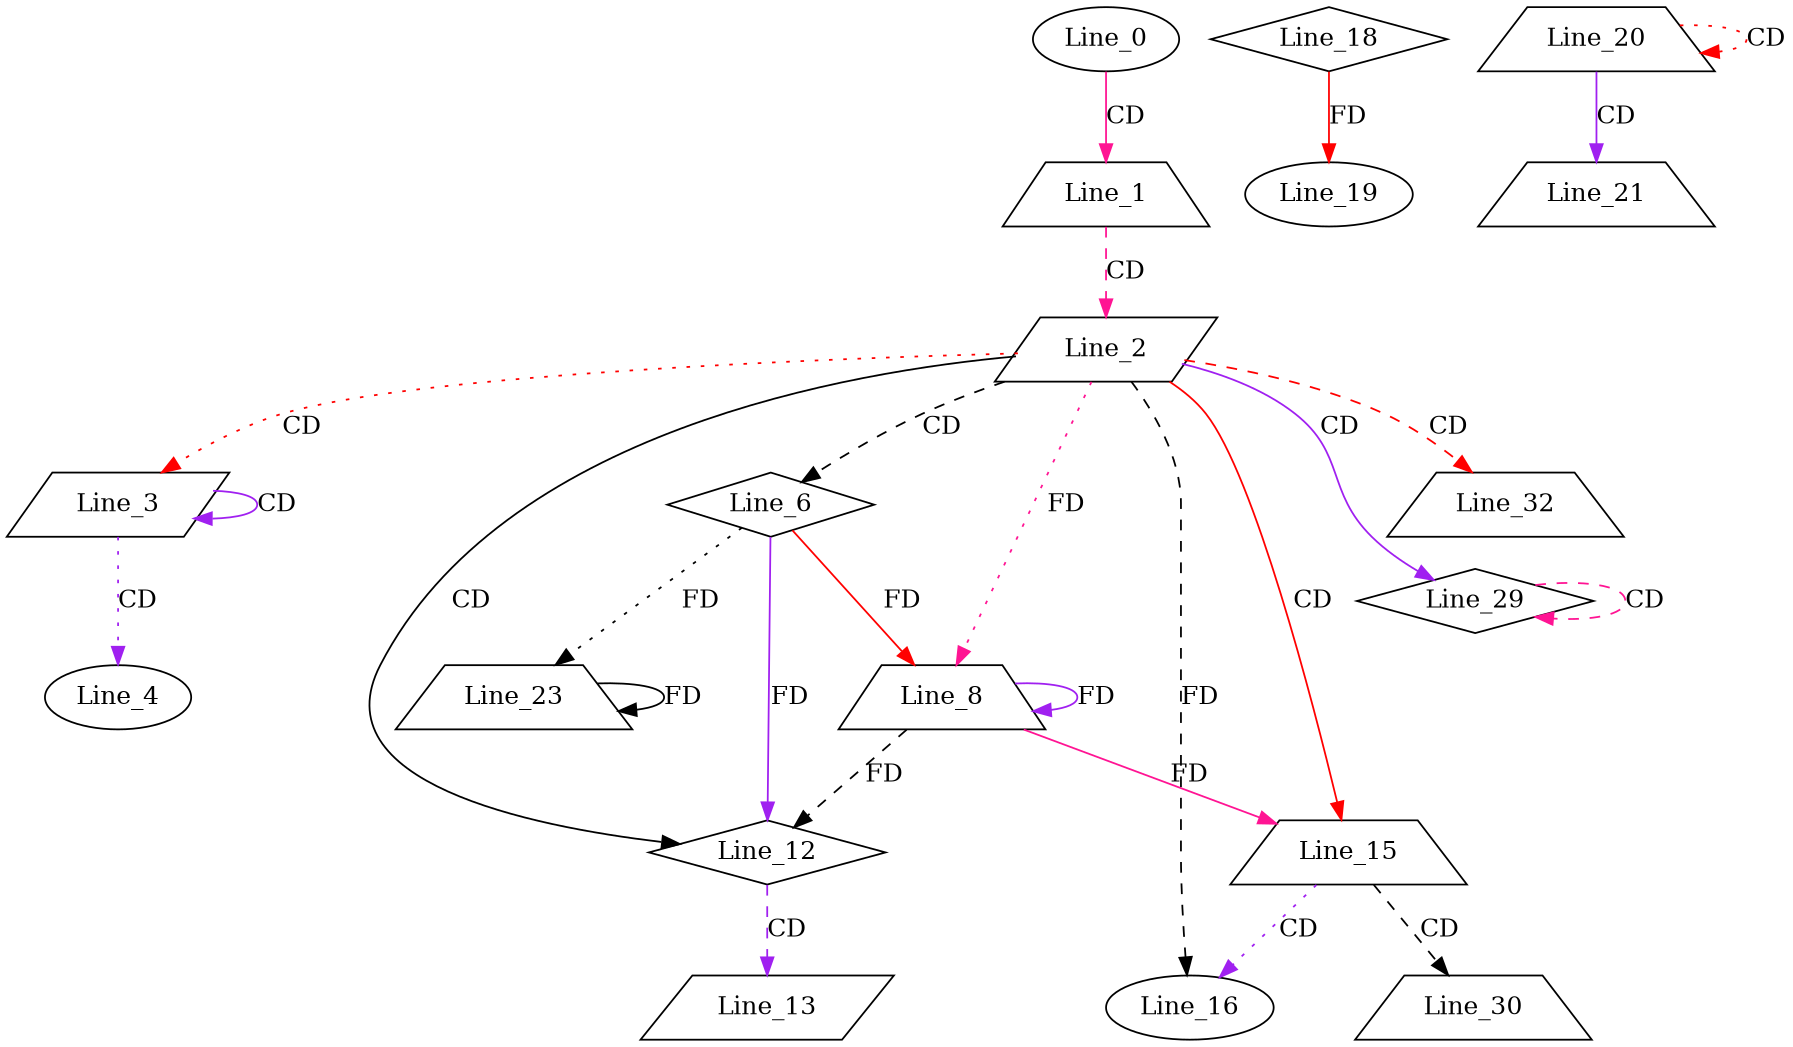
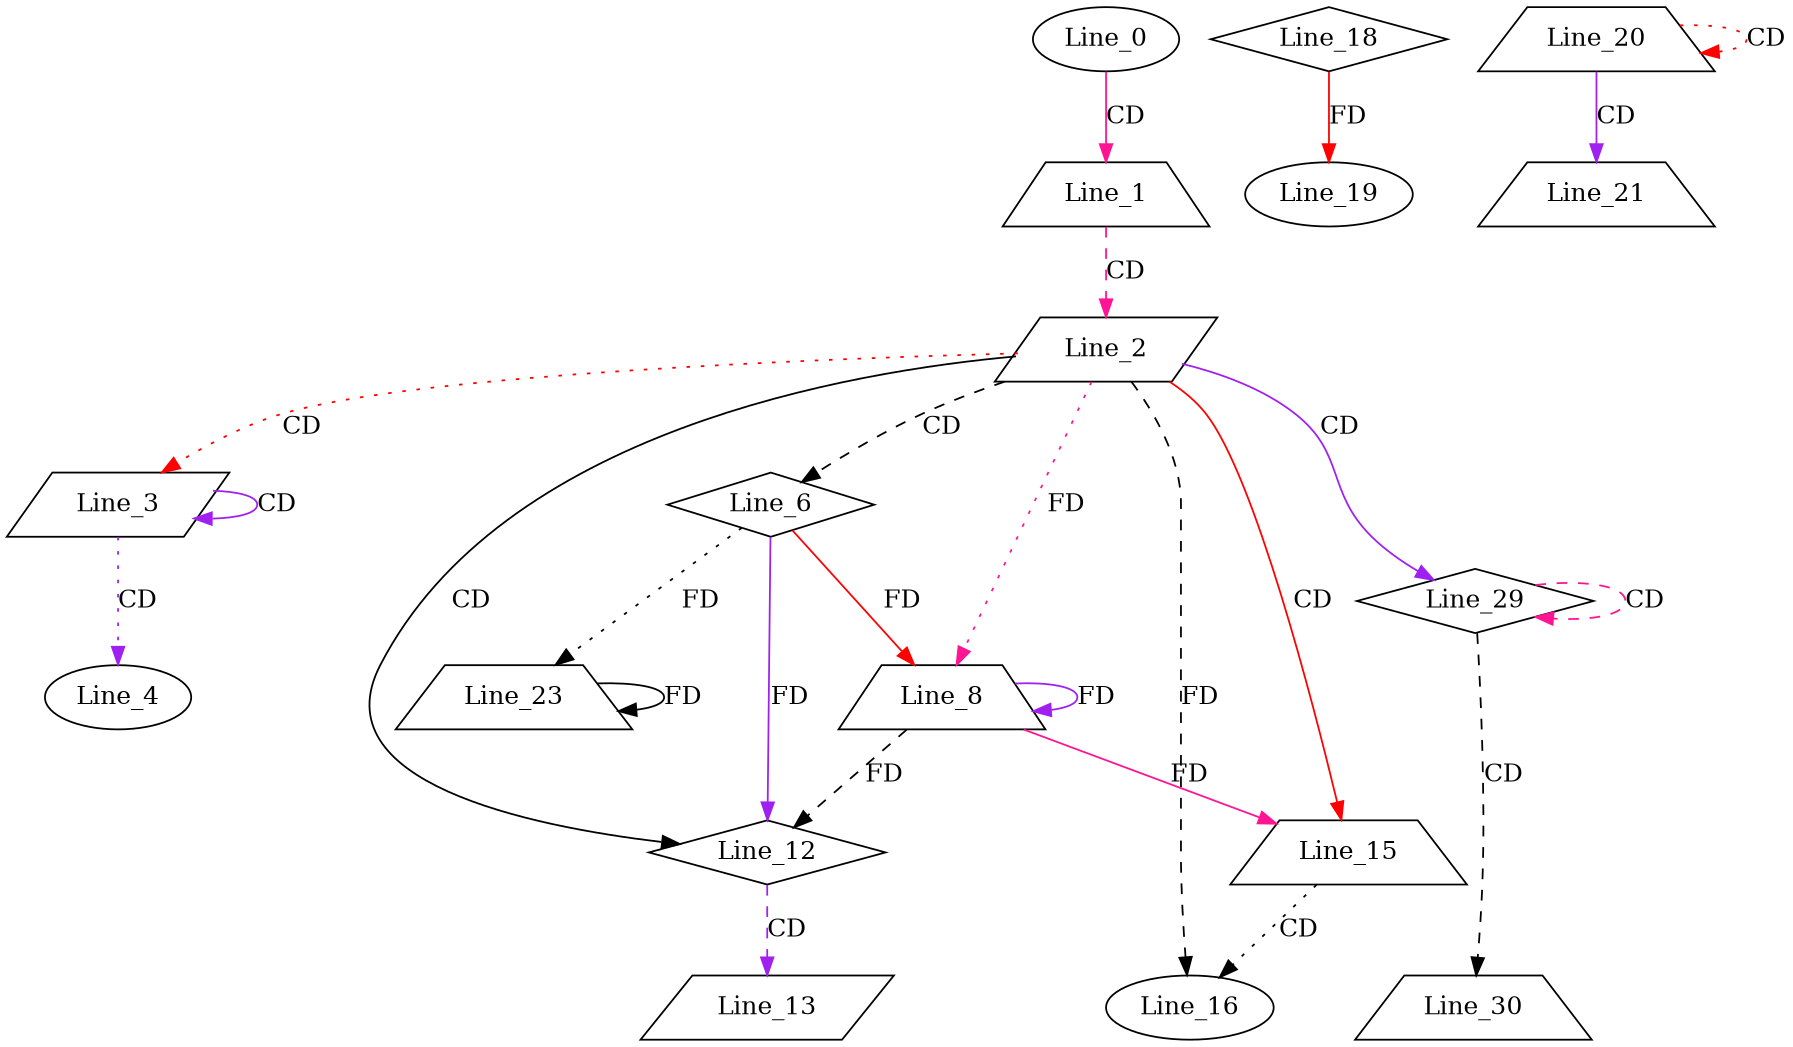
(1506, 505) -> none
(1405, 923) -> (1483, 795)
(1275, 925) -> (1275, 925)
